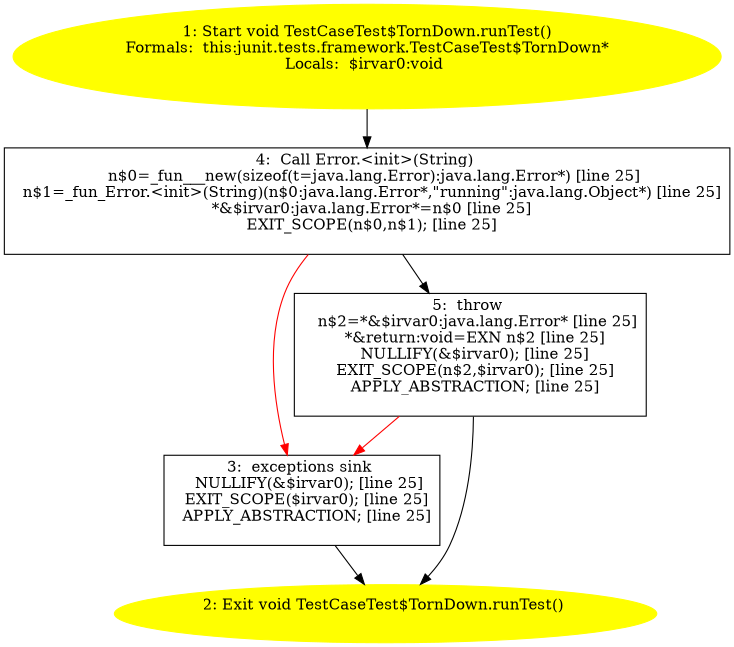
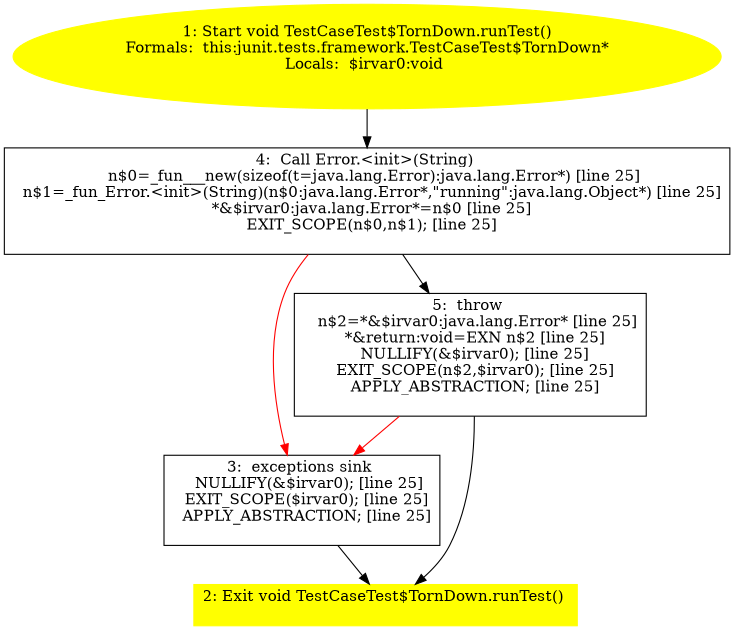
(386, 614) -> (386, 605)
